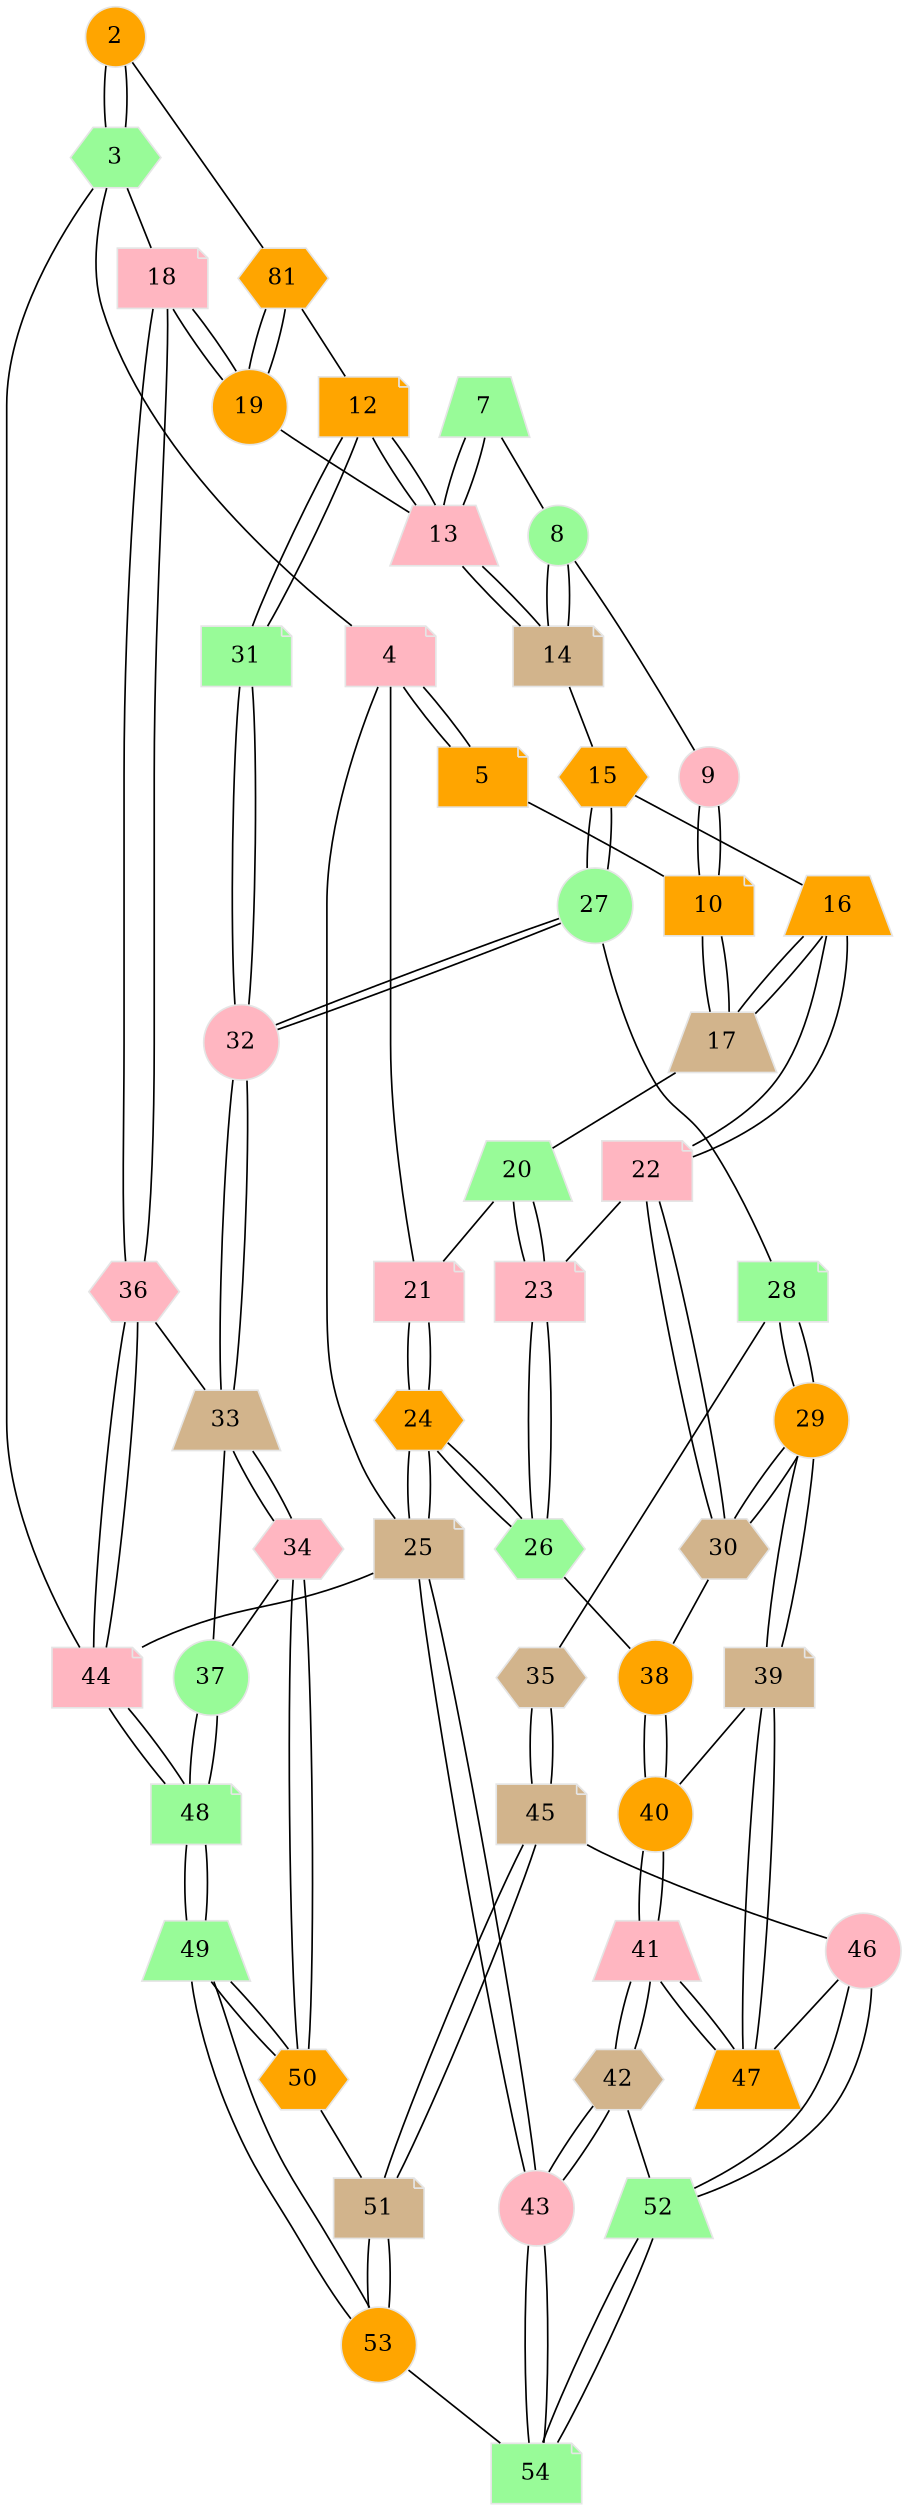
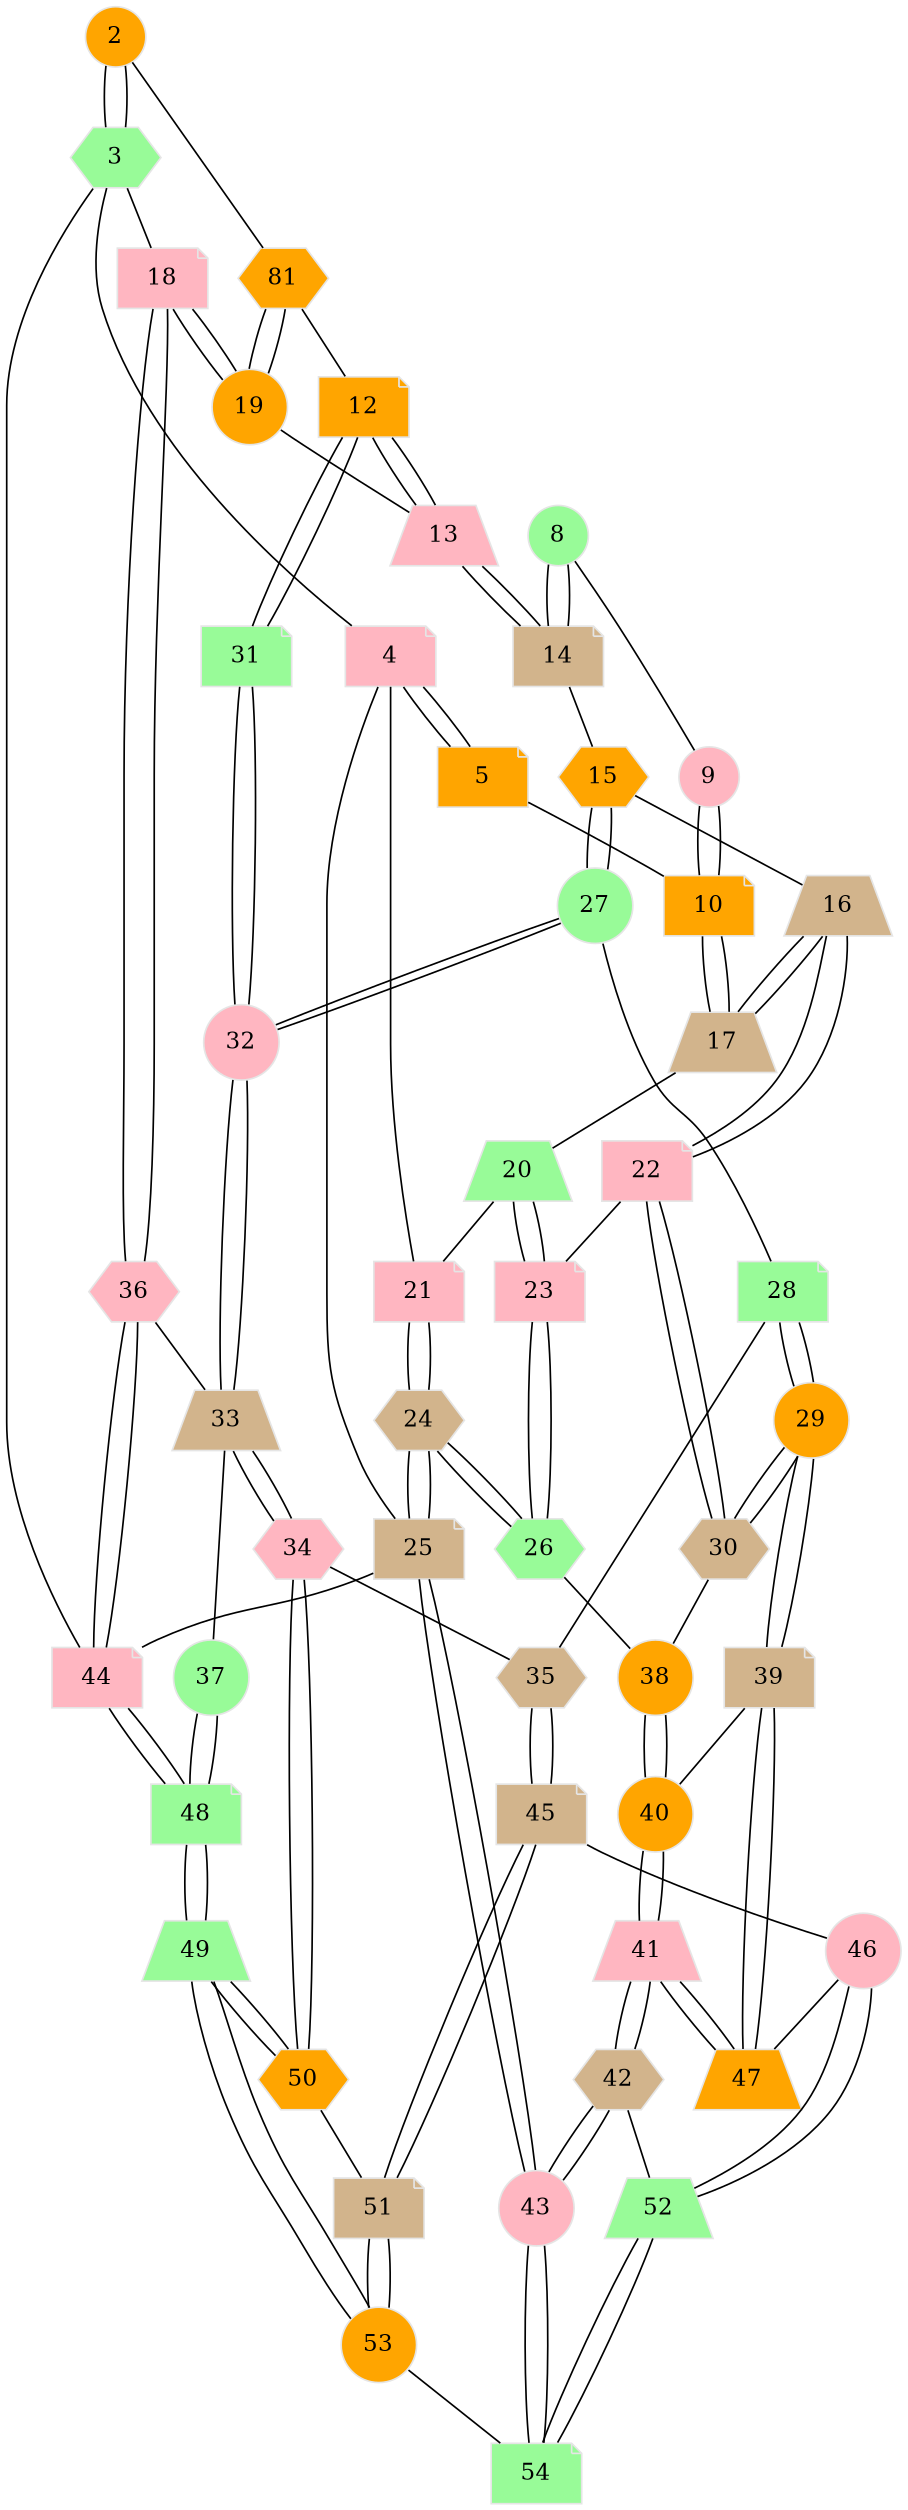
(484, 407) -> none
(838, 906) -> (838, 906)
(419, 1420) -> (419, 1420)
(249, 1621) -> (411, 1609)
